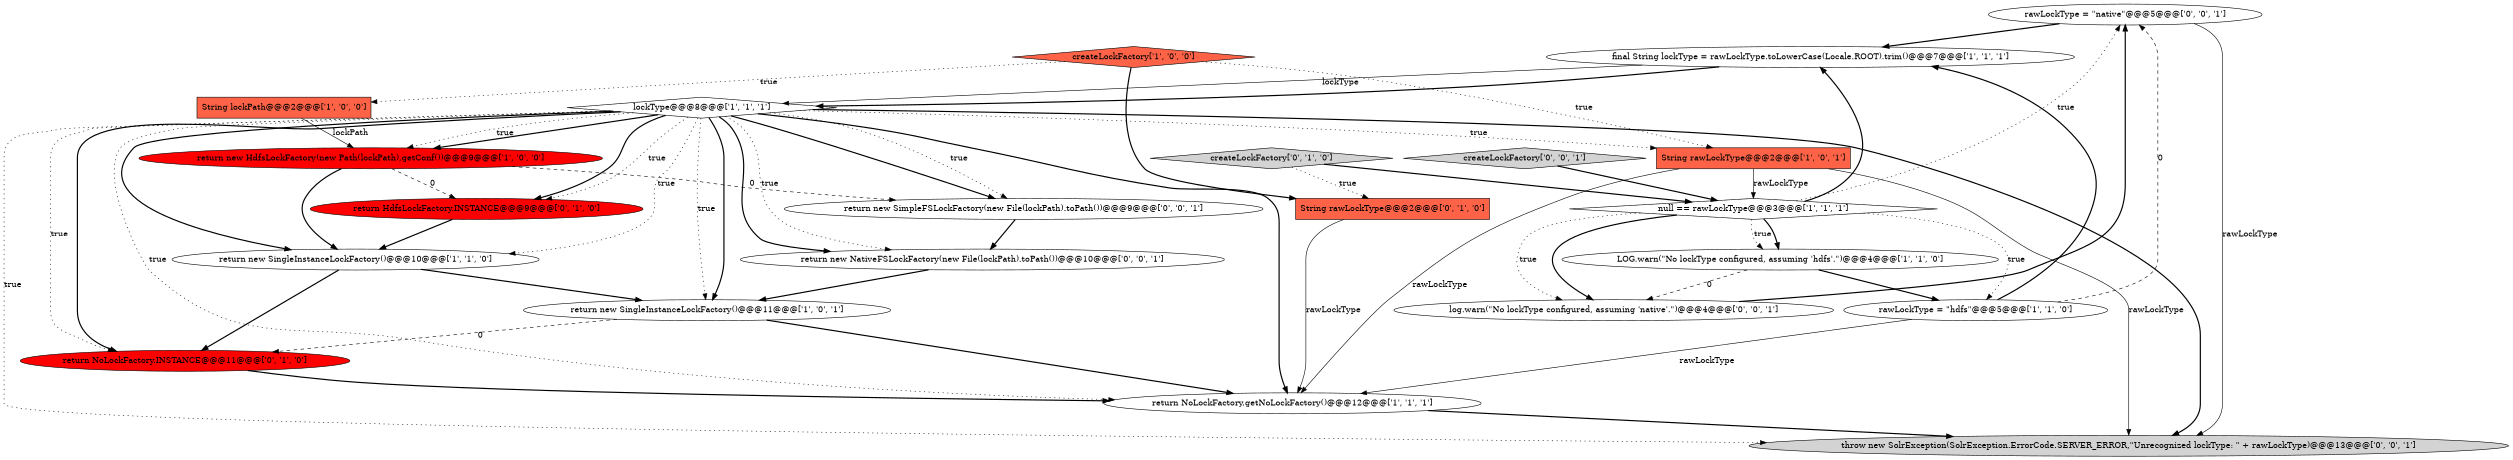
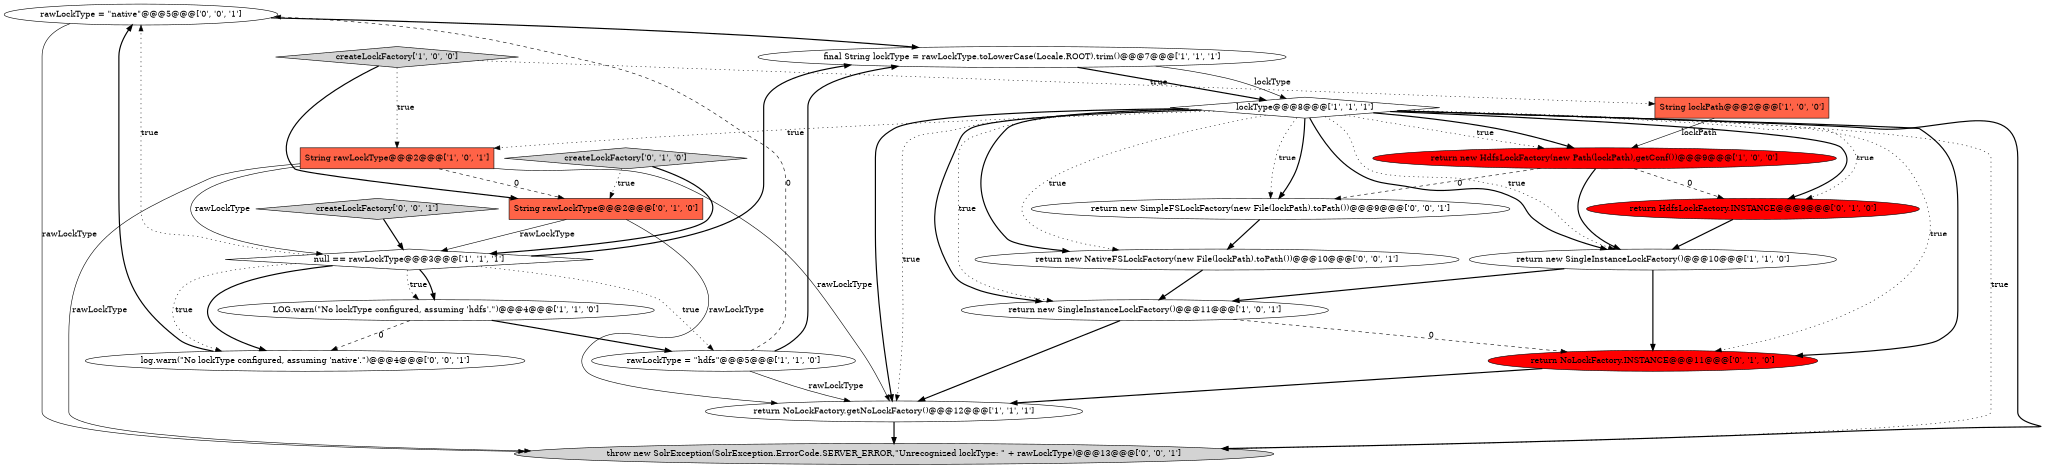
(1134, 57) -> (397, 57)
none -> (499, 183)
none -> (507, 234)
